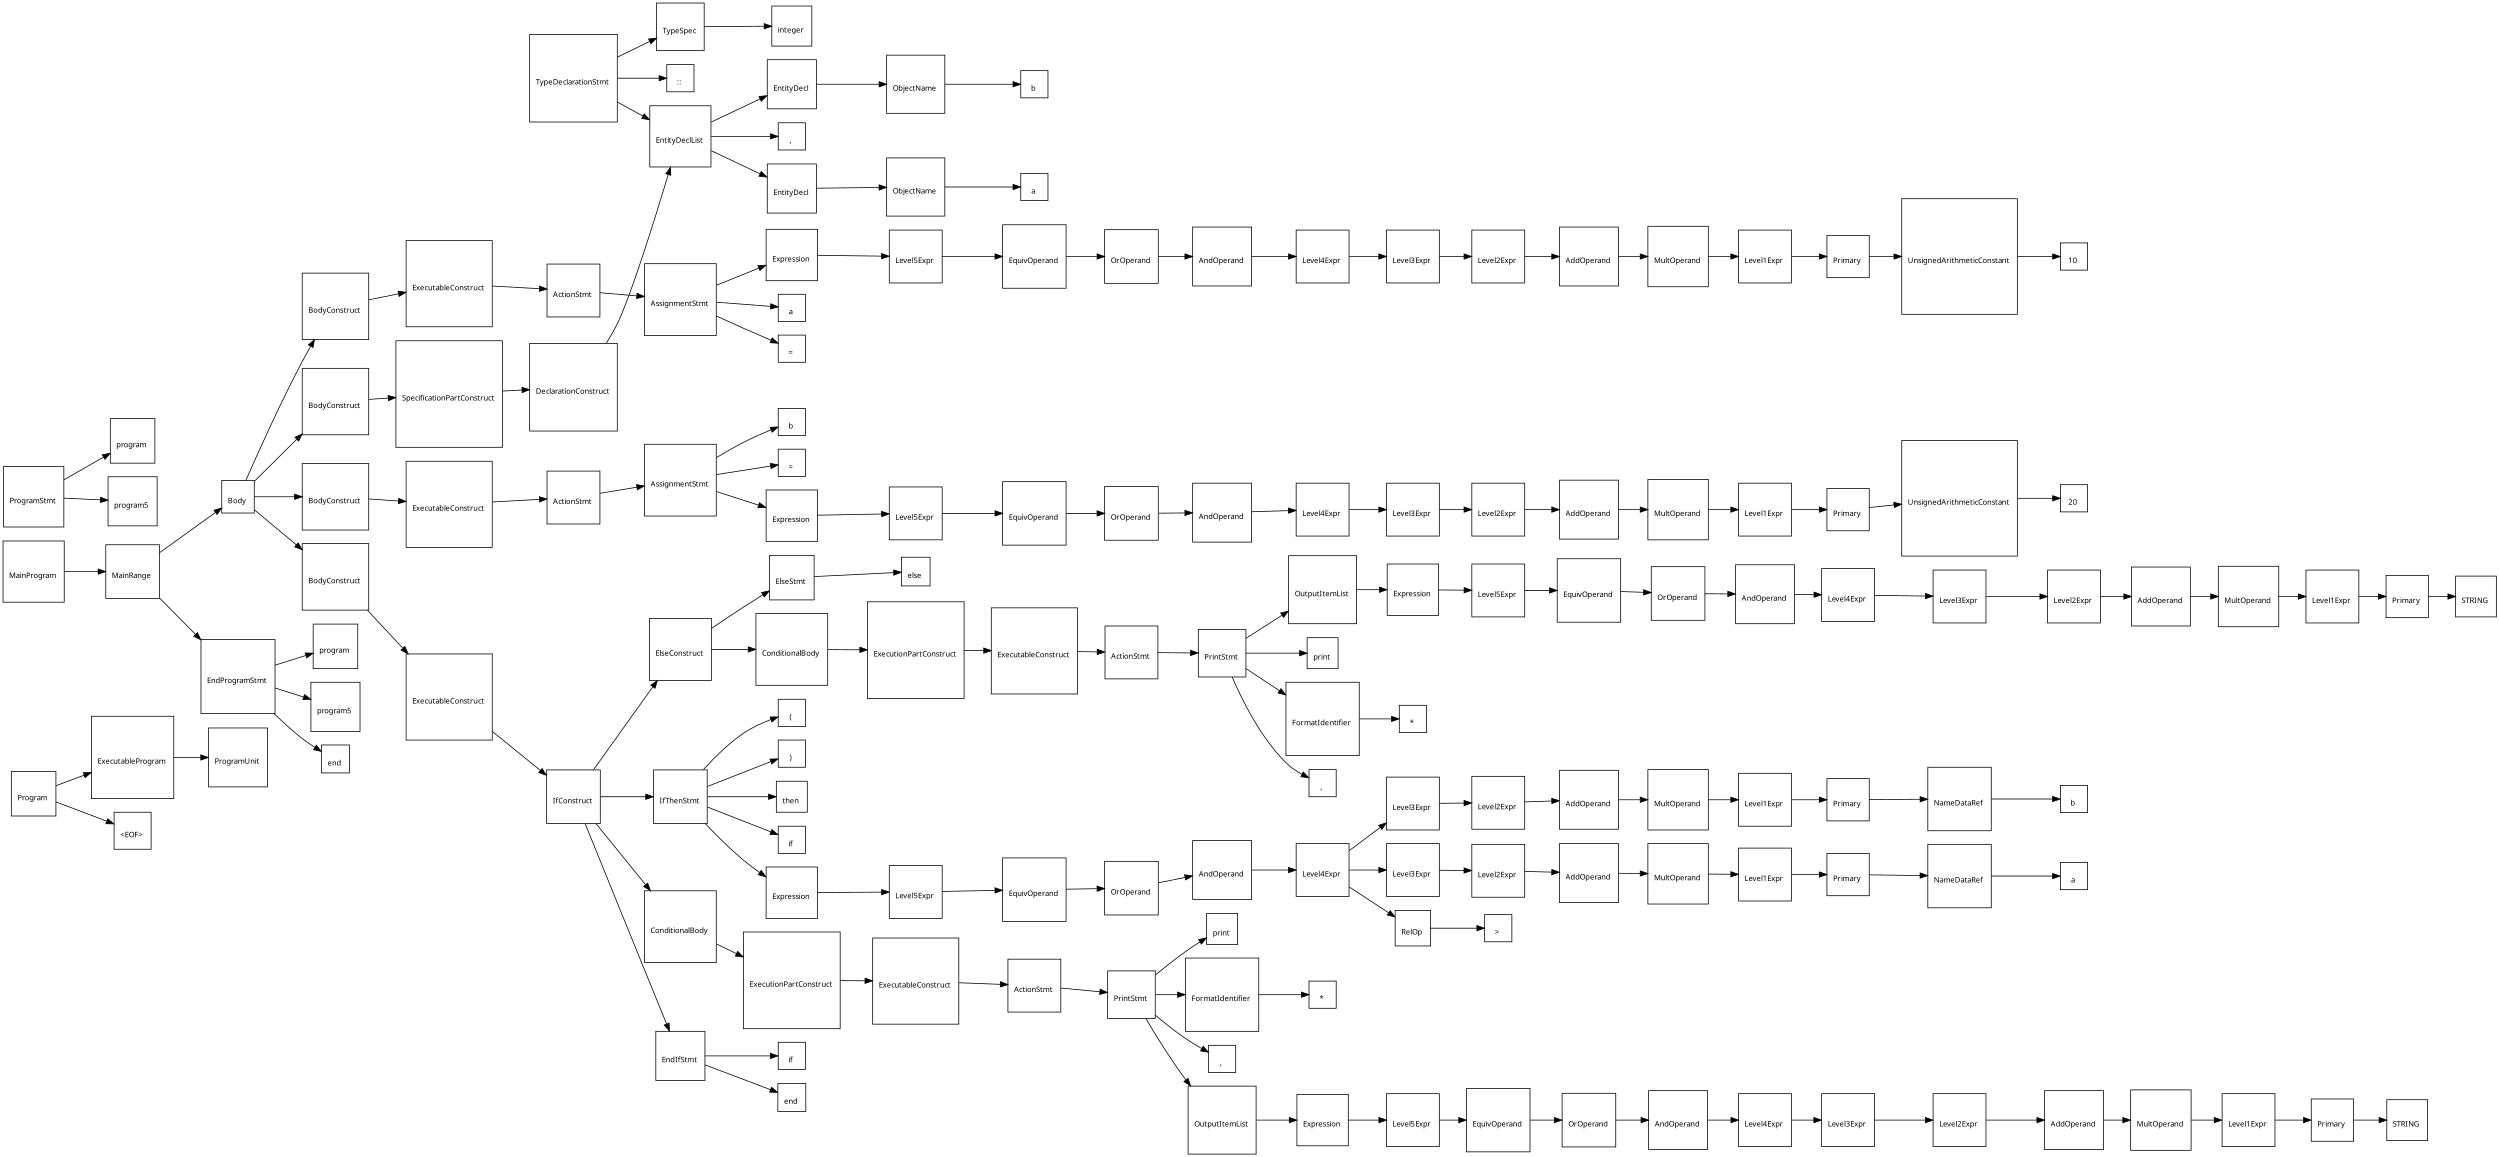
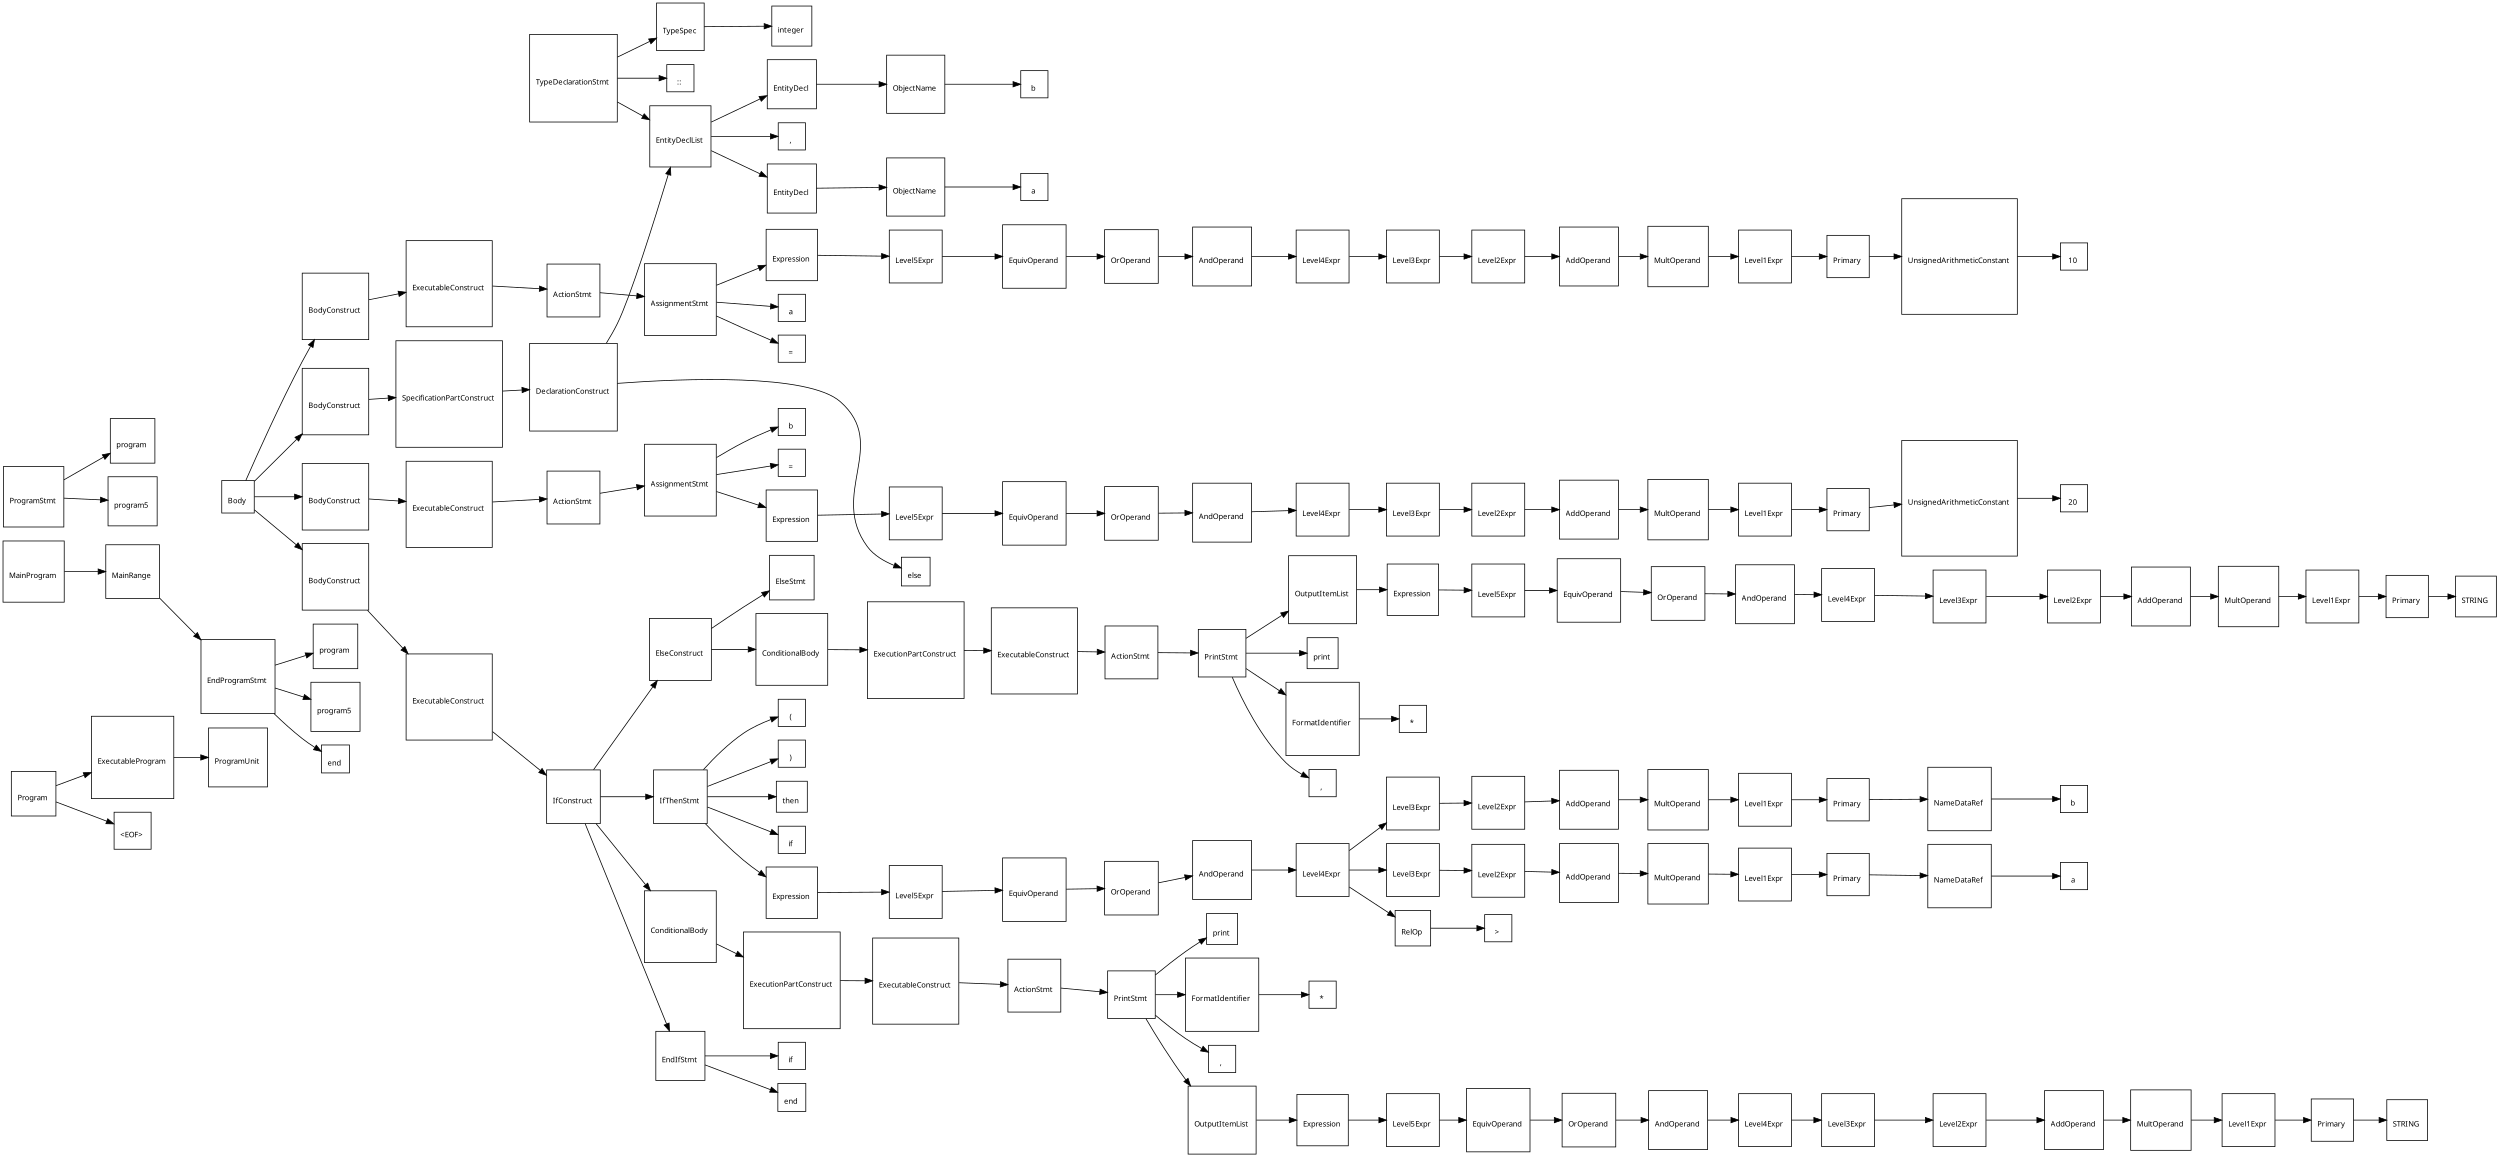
(188, 533) -> none
(854, 575) -> (823, 392)
